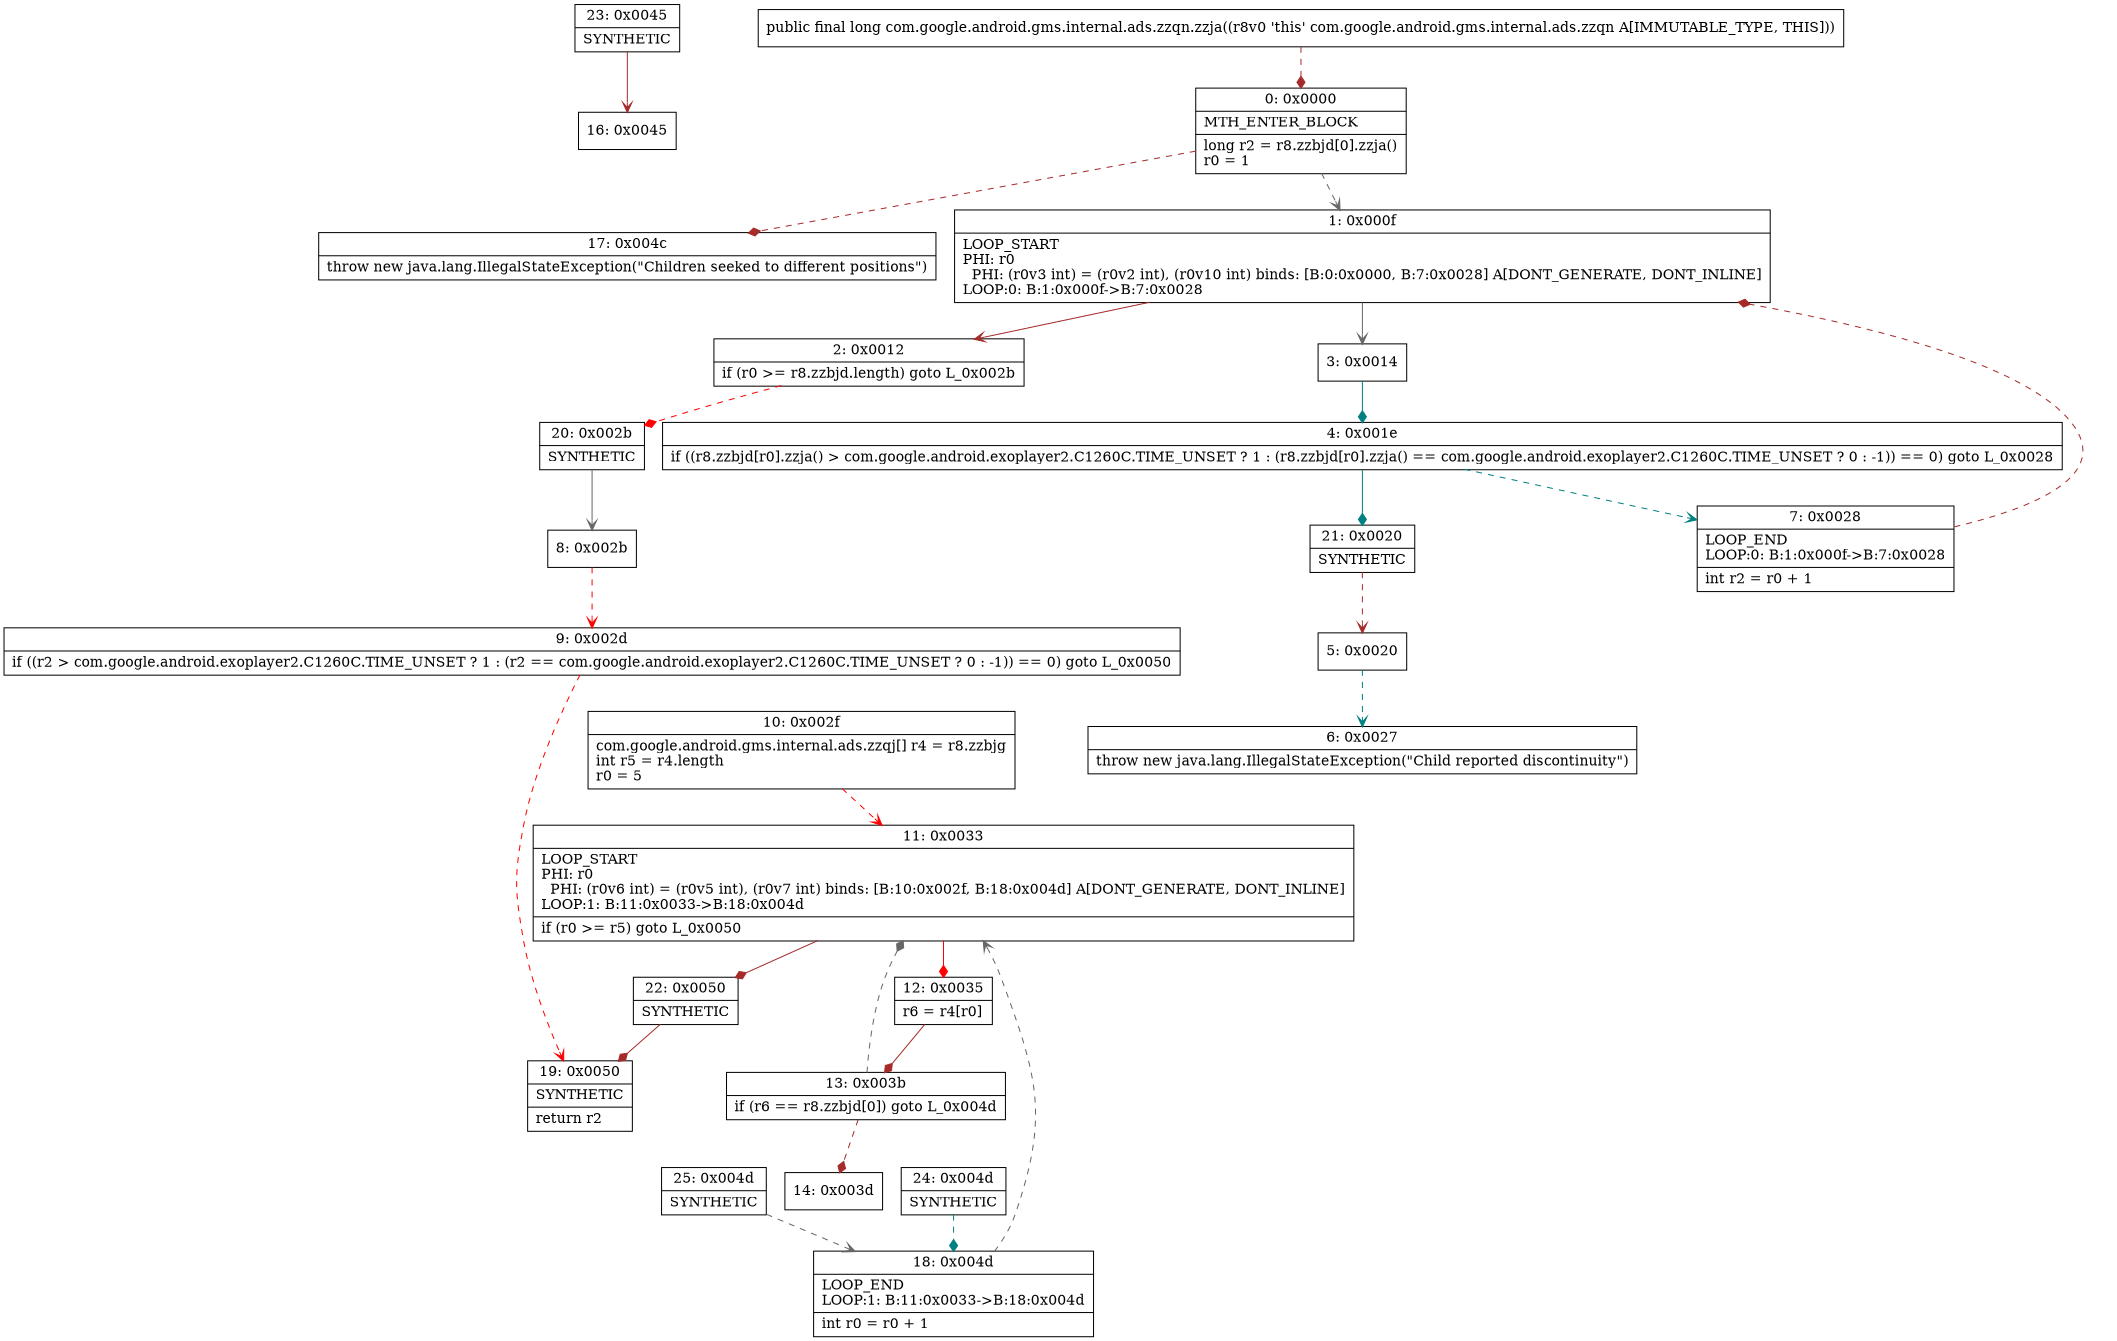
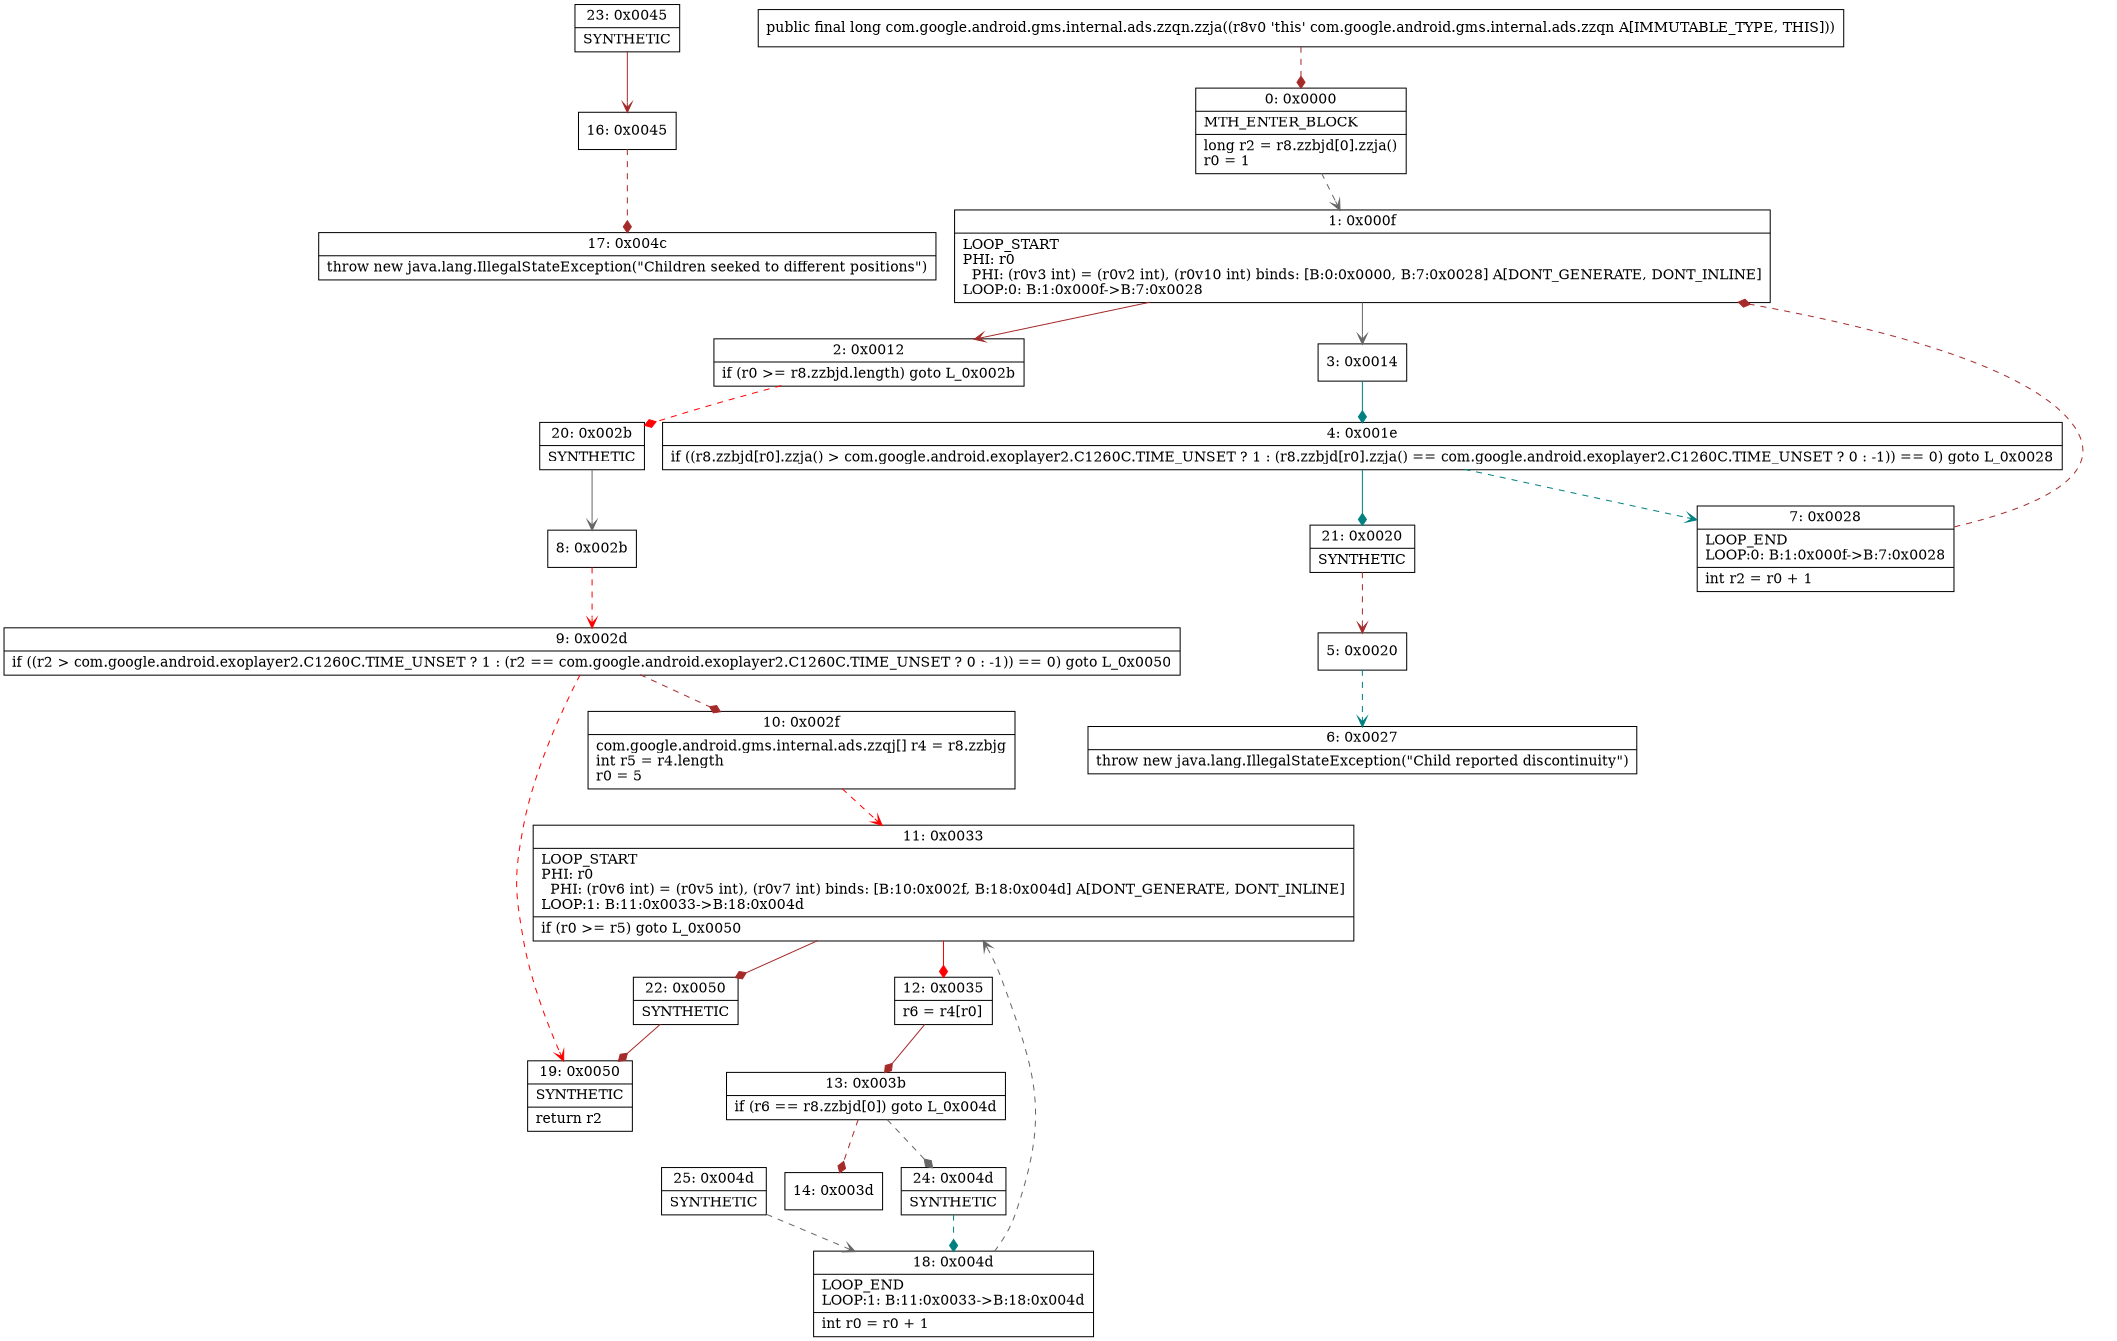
(978, 191) -> (627, 185)
none -> (675, 691)
(876, 1010) -> (906, 1139)
